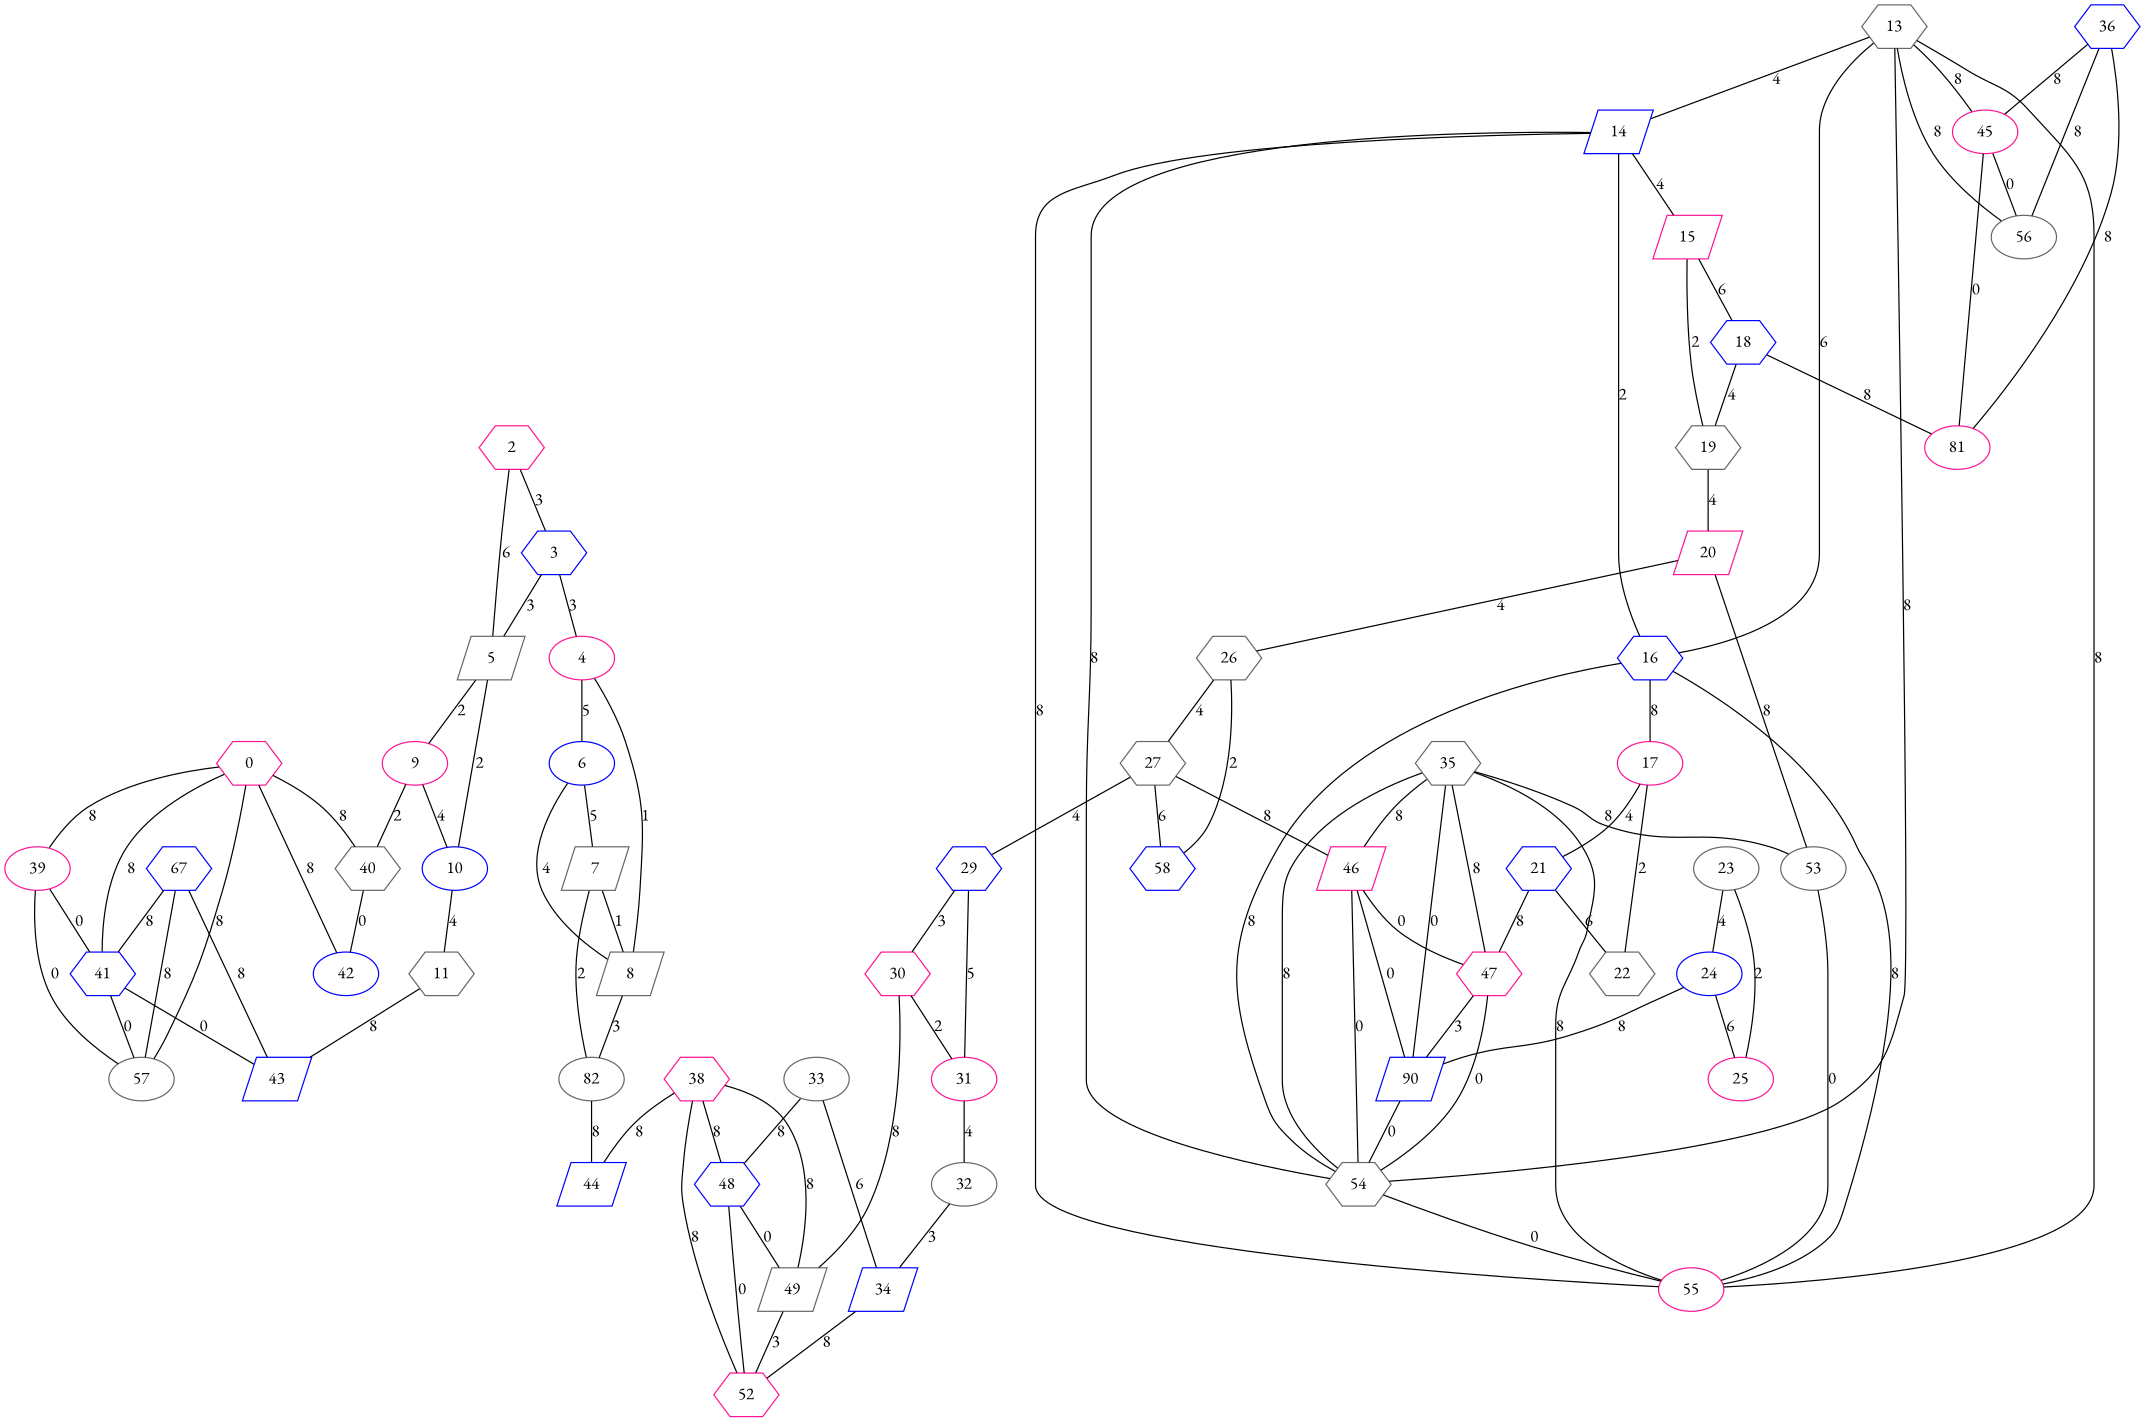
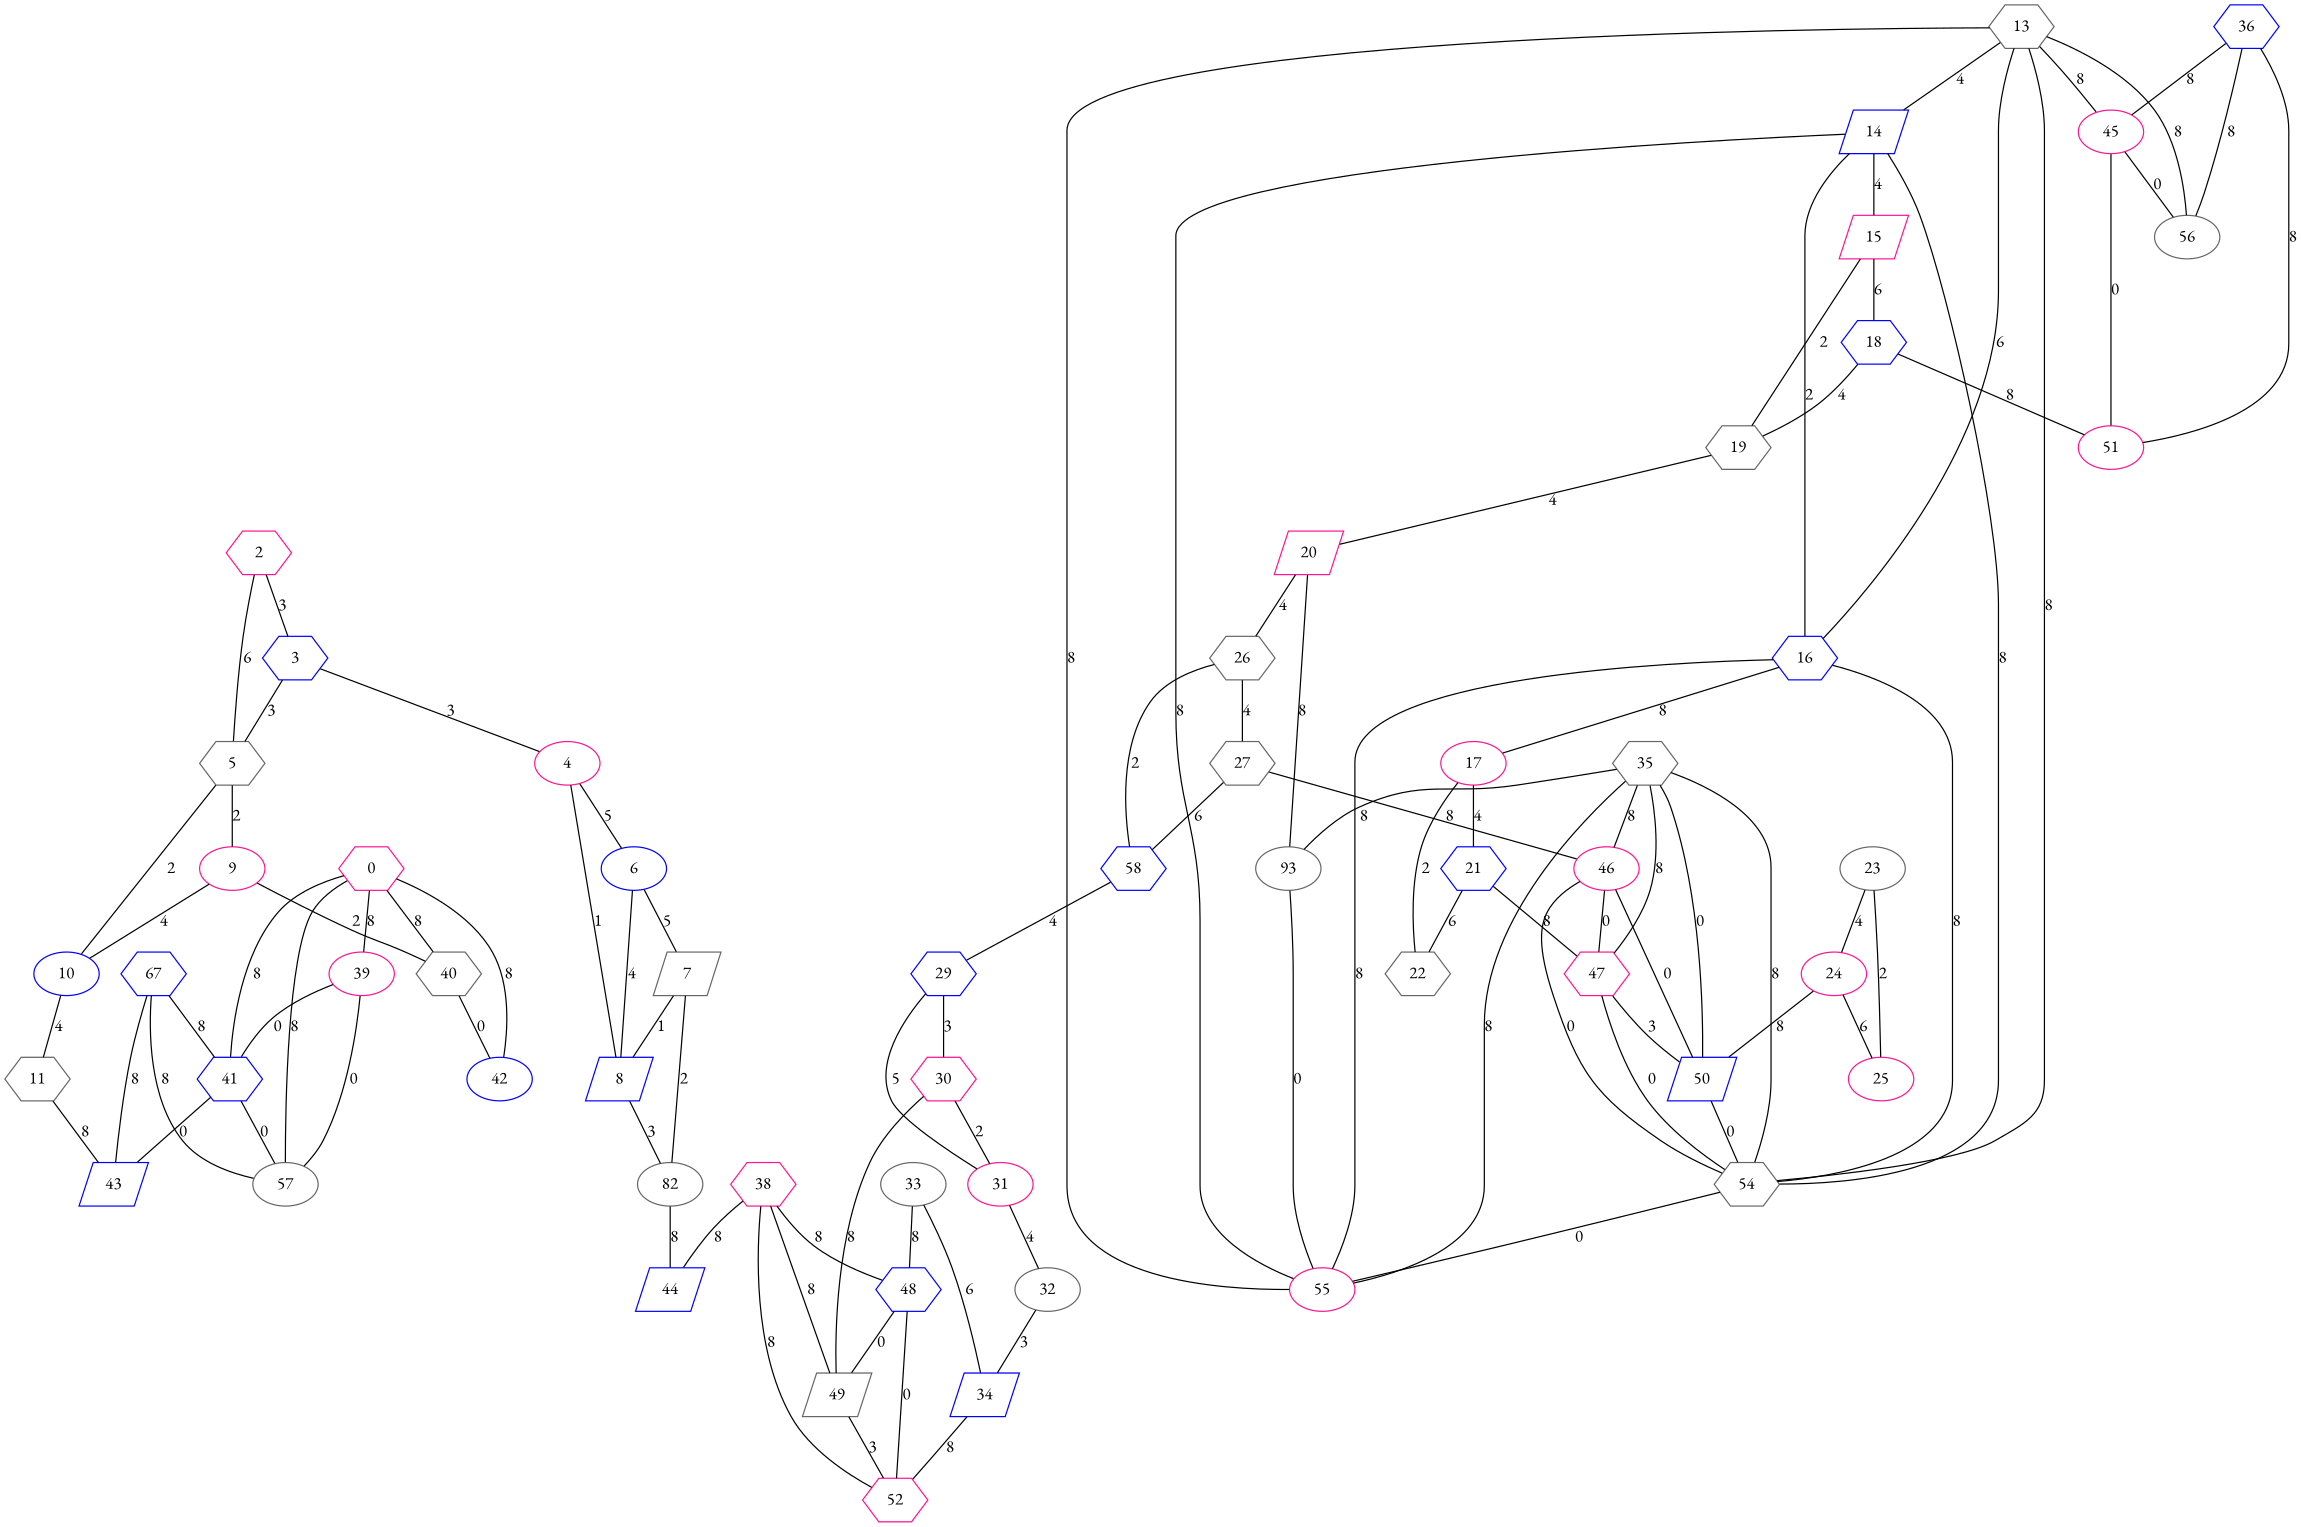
(1957, 448) -> (2111, 448)
(491, 658) -> (232, 763)
(1061, 816) -> (1039, 921)
(1351, 869) -> (1607, 869)
(1813, 869) -> (1288, 869)
(630, 974) -> (619, 1079)
(1709, 974) -> (1834, 974)
(1411, 1079) -> (1702, 1079)
